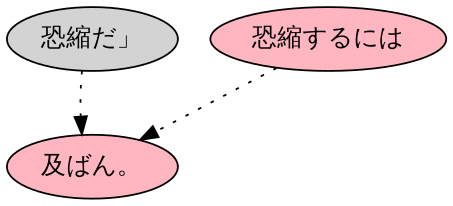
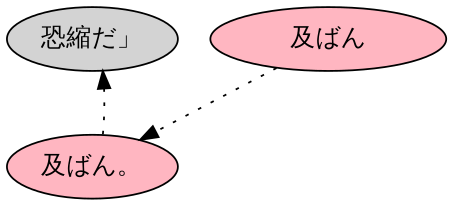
(328, 39) -> (328, 39)
(81, 94) -> (104, 112)
